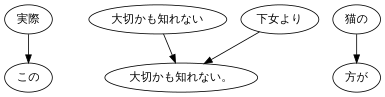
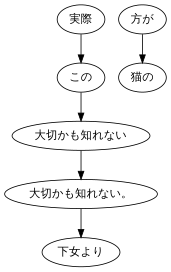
(357, 45) -> (142, 45)
(235, 46) -> (81, 219)
none -> (81, 103)
